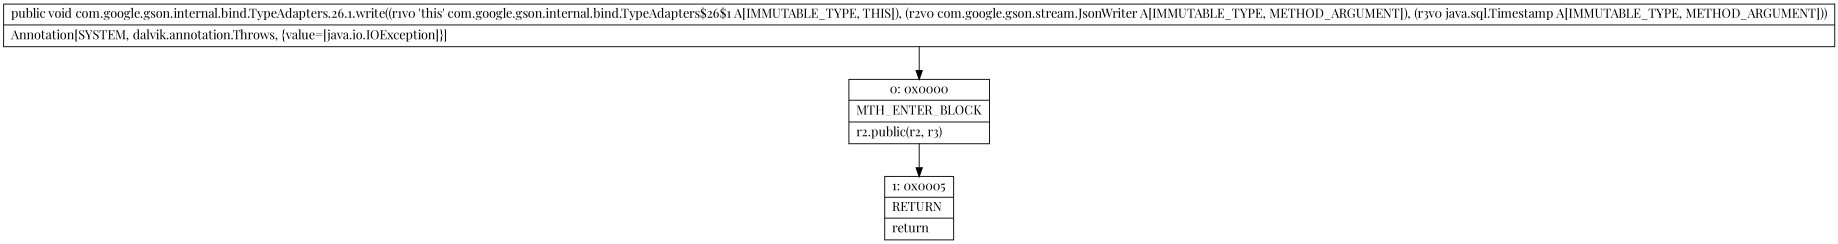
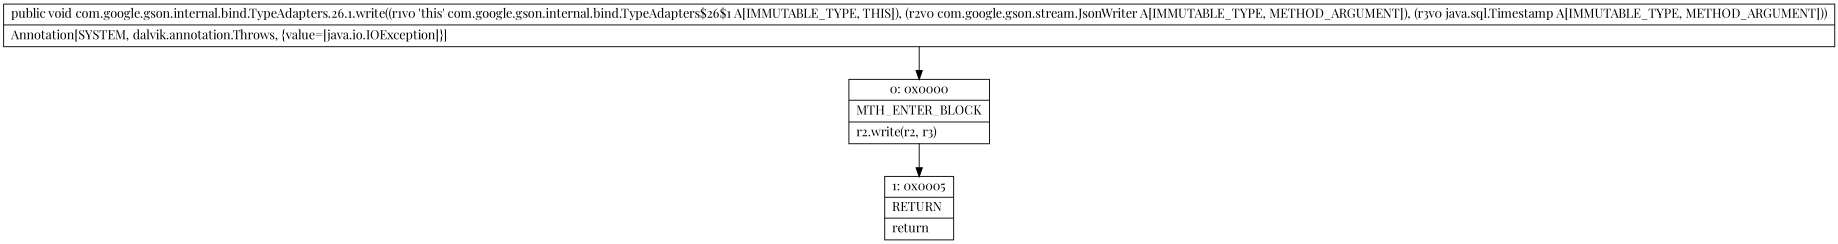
(899, 132) -> (897, 132)
